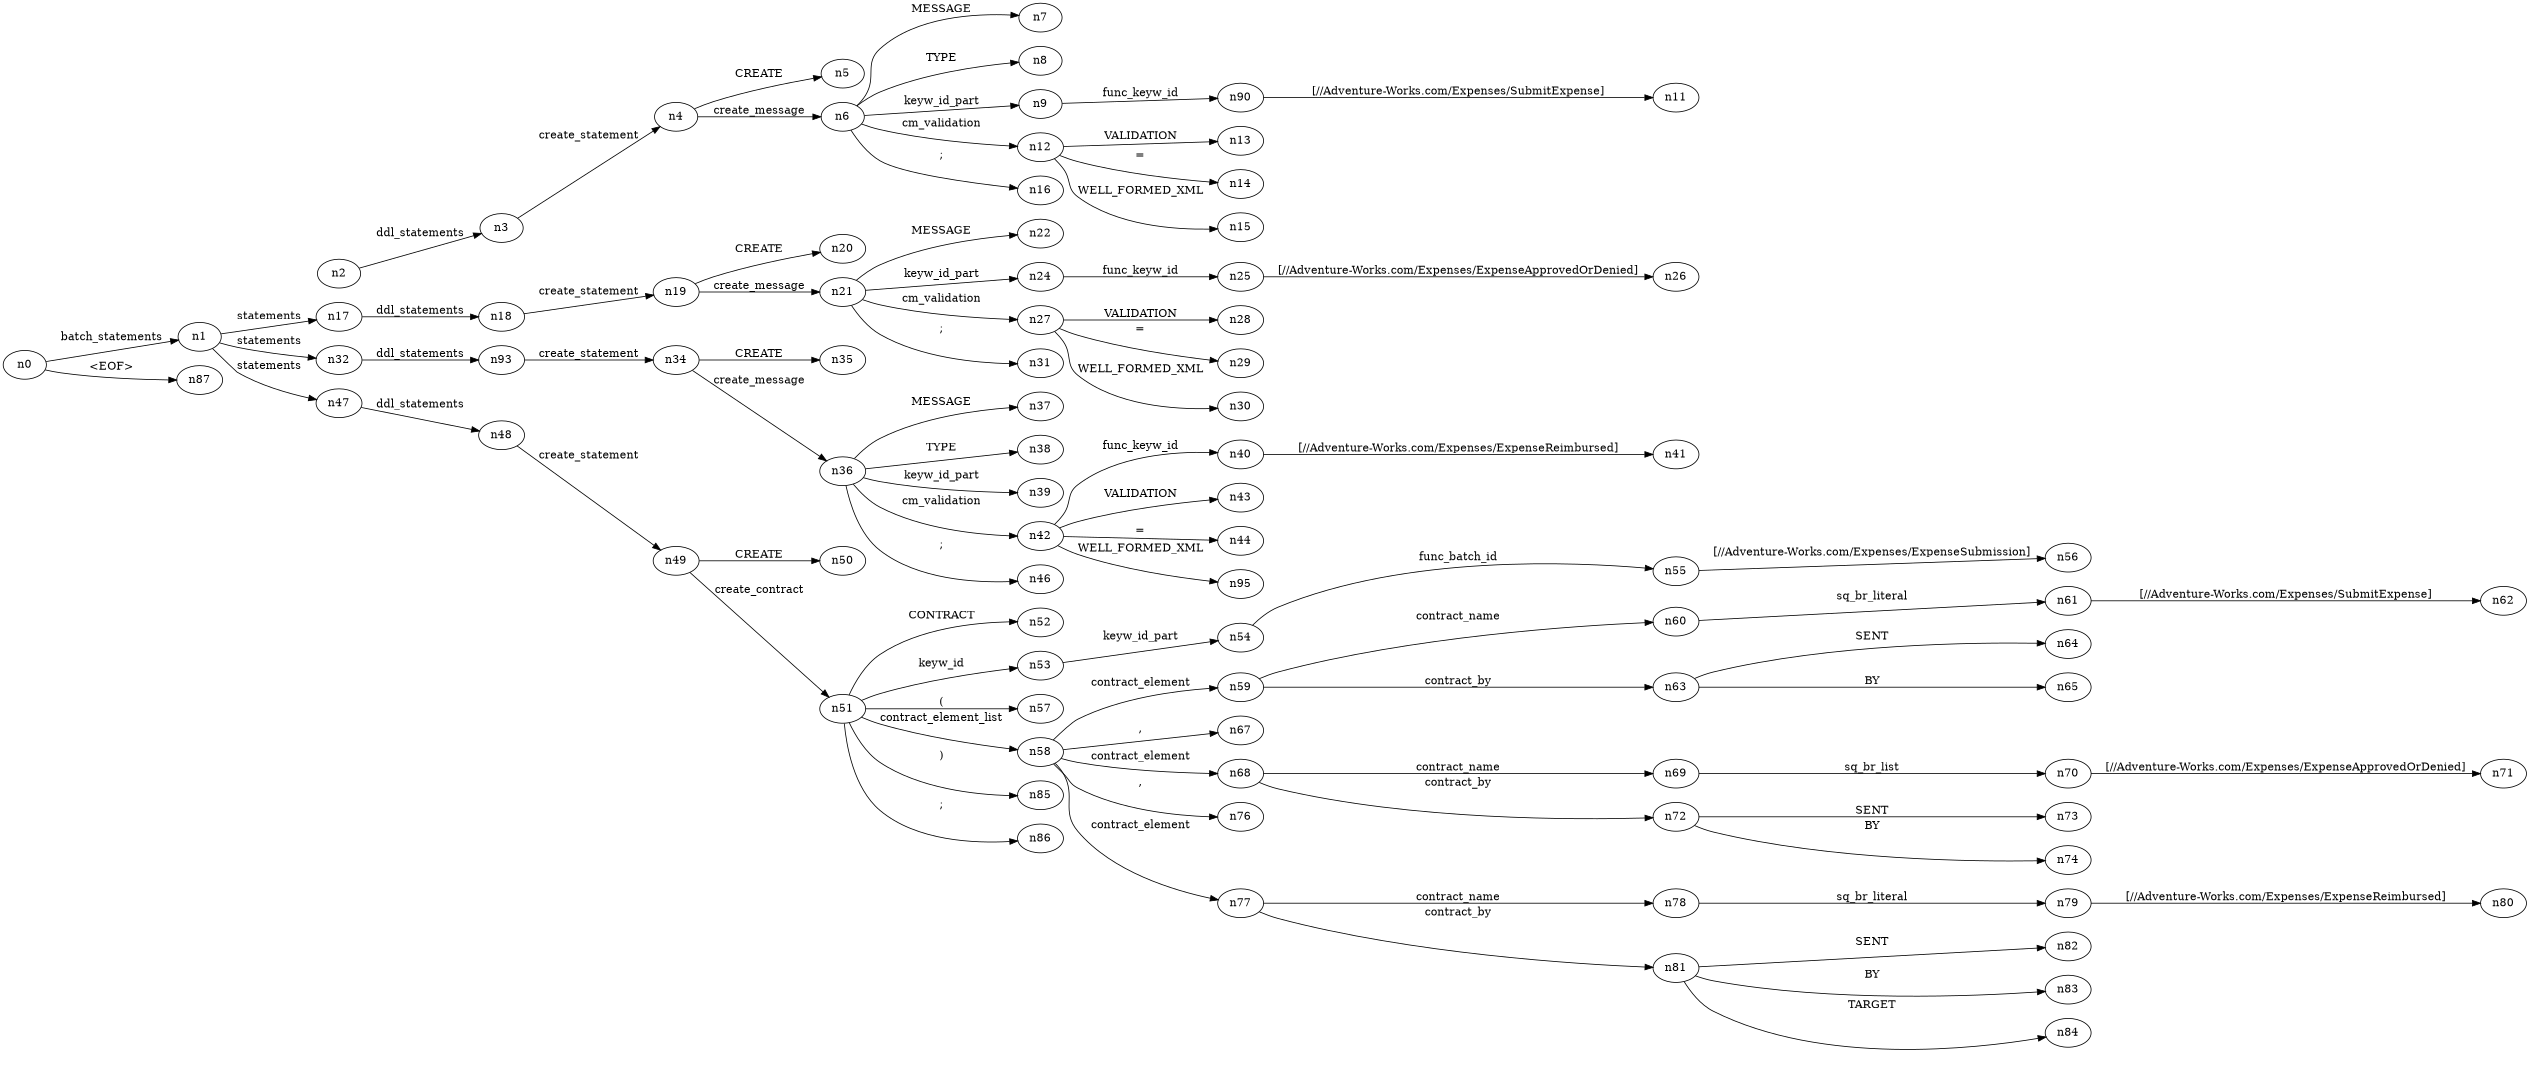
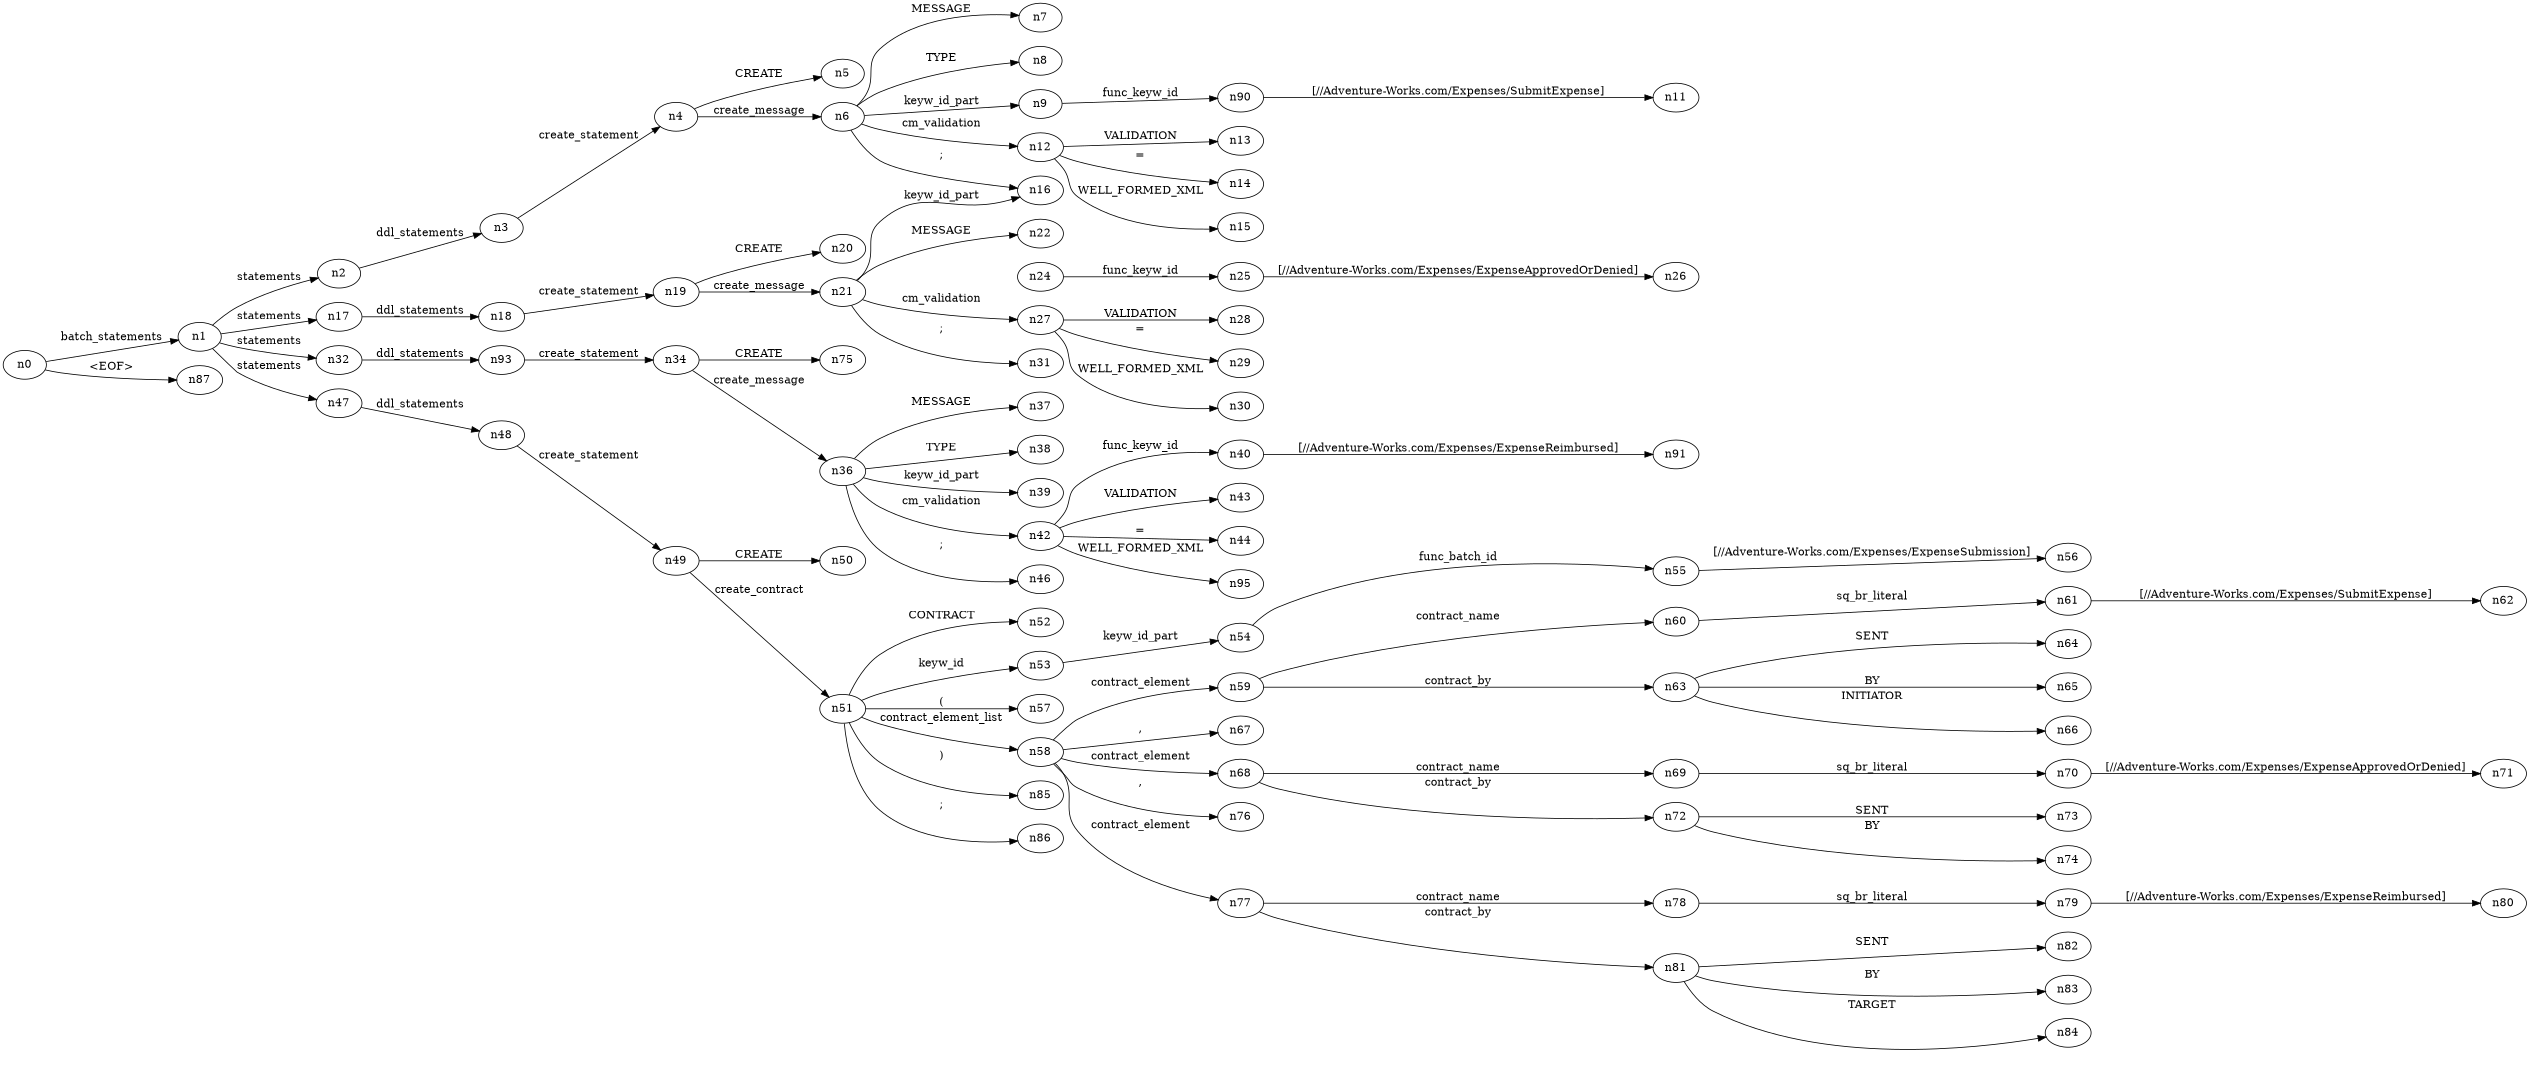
(938, 285) -> (911, 204)
none -> (259, 297)
(843, 360) -> (843, 360)
(1676, 454) -> (1676, 454)
none -> (2068, 730)
(1872, 768) -> (1872, 768)
